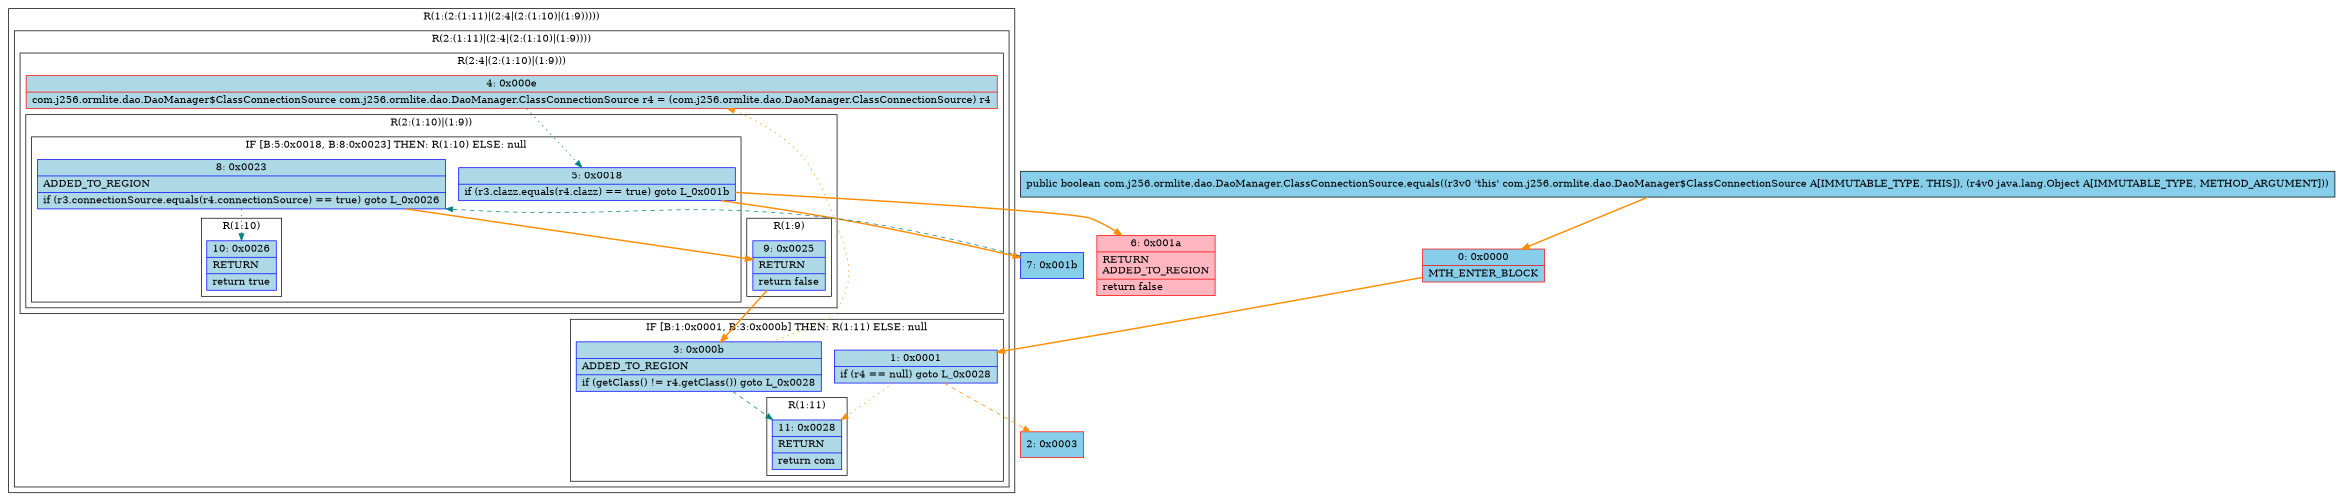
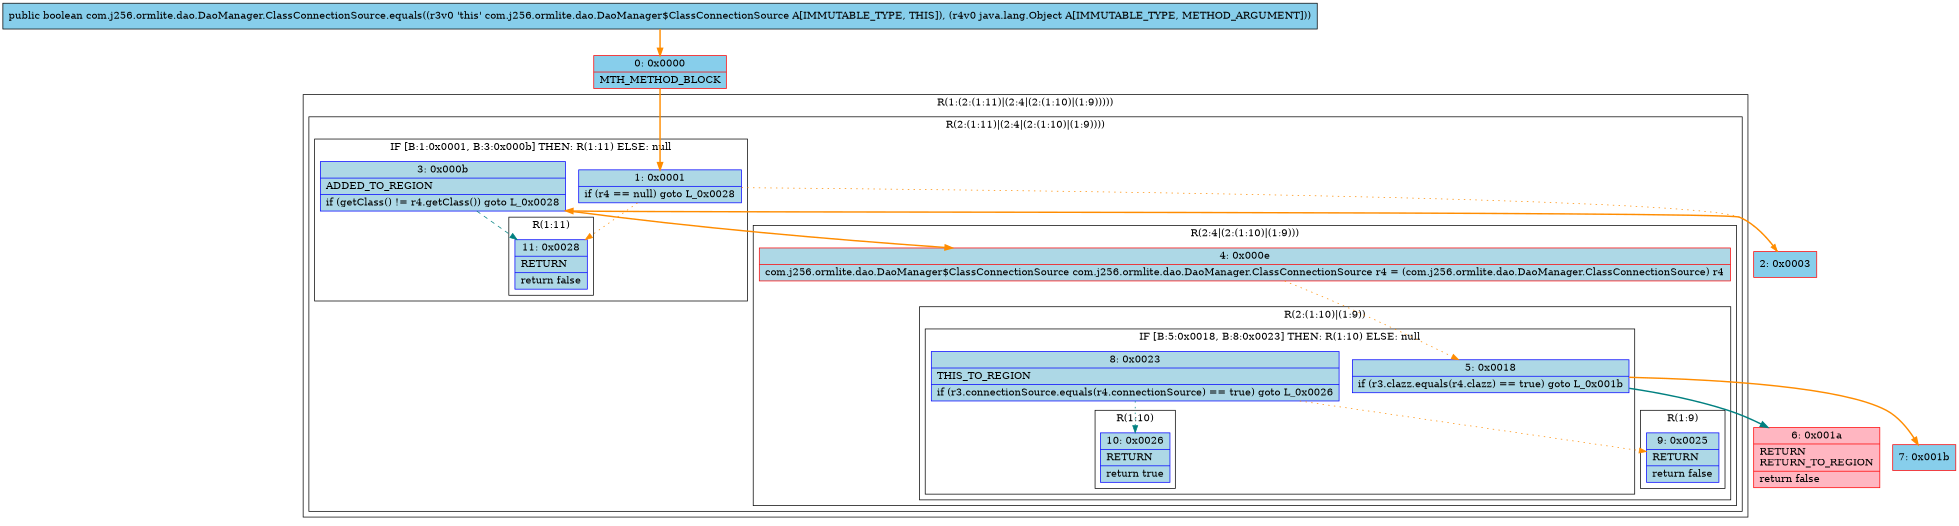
(548, 131) -> (1369, 317)
(97, 184) -> (984, 376)
(927, 204) -> (1697, 401)
(753, 211) -> none
(576, 234) -> (1469, 426)
(843, 242) -> (765, 233)
(1052, 266) -> (1924, 458)
(1156, 271) -> (1817, 463)
(1484, 273) -> (660, 80)
(756, 303) -> (1182, 212)
(984, 406) -> (1263, 195)
(807, 461) -> (551, 281)
